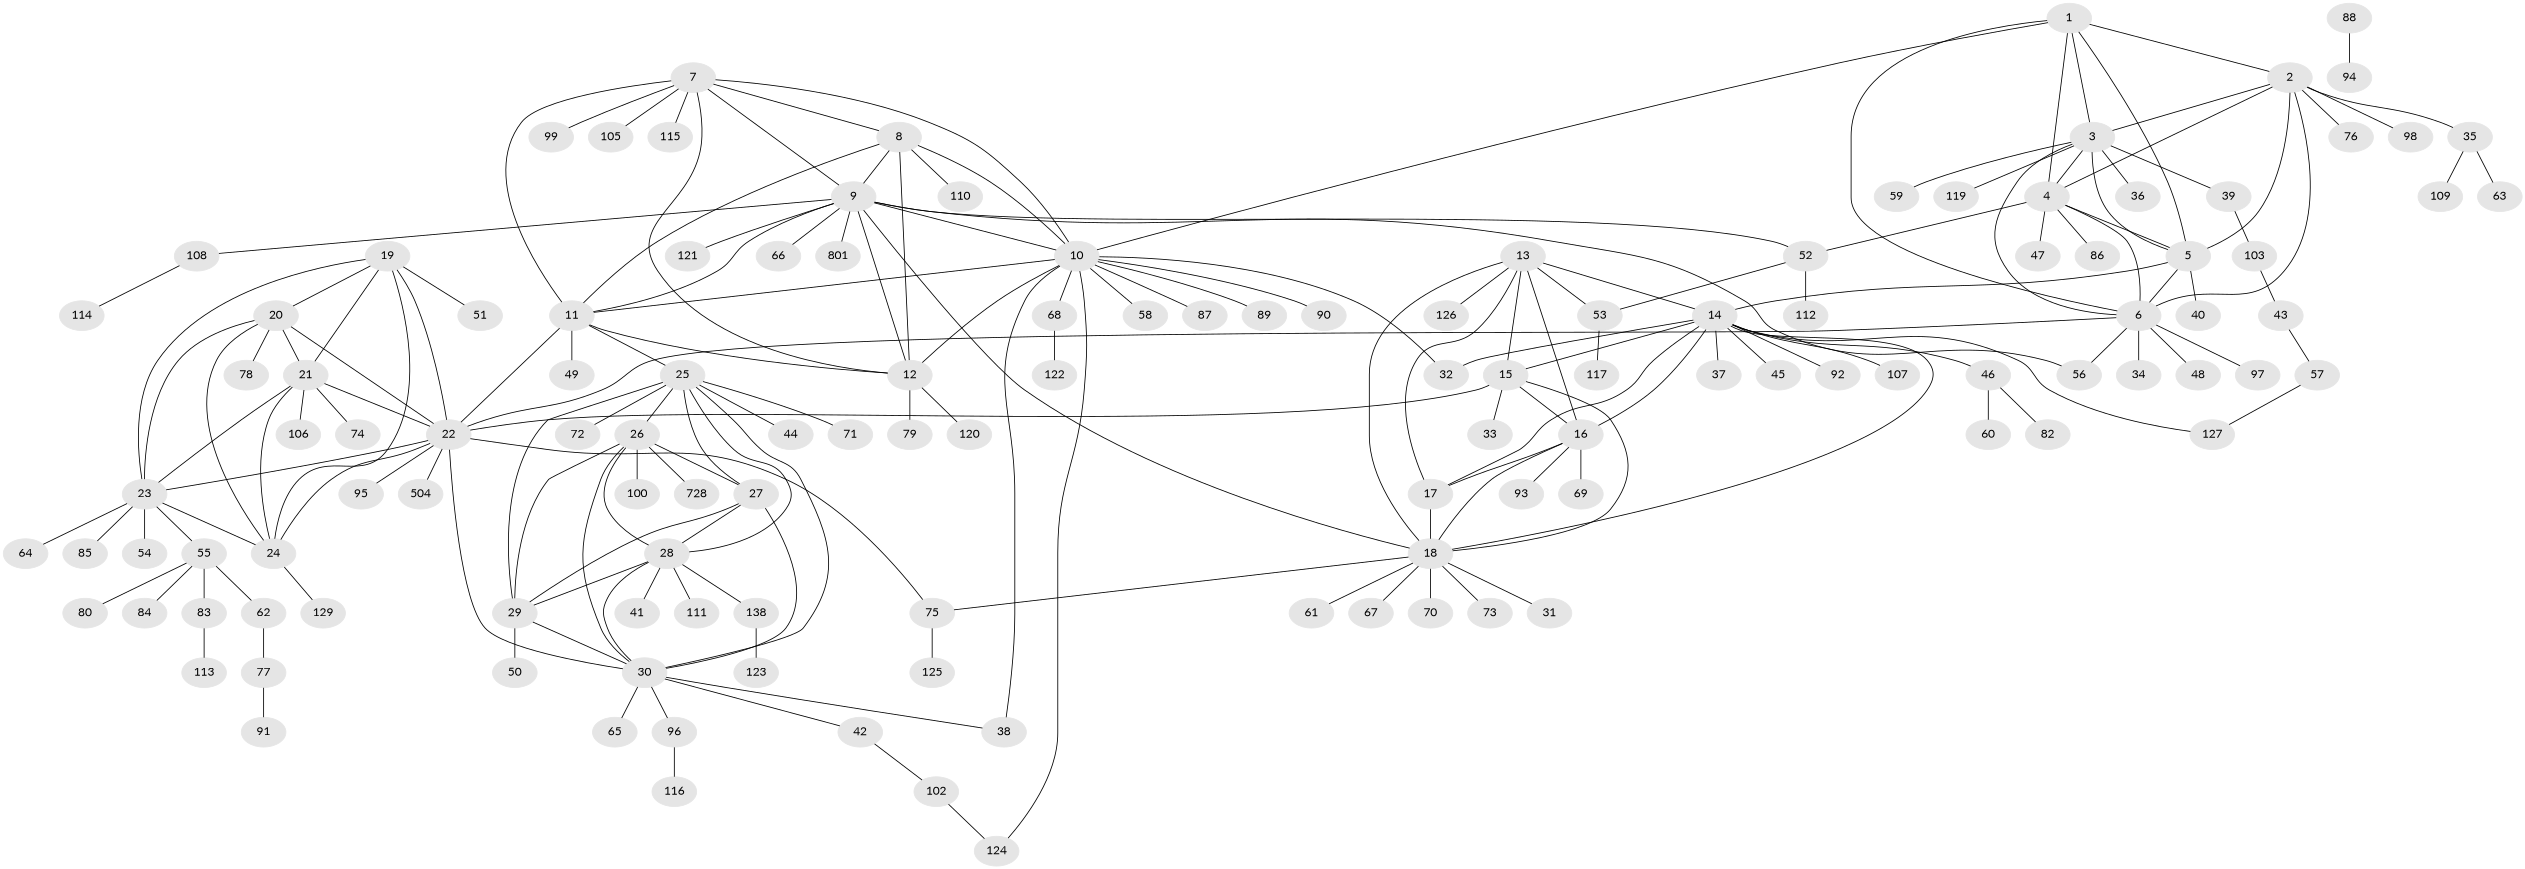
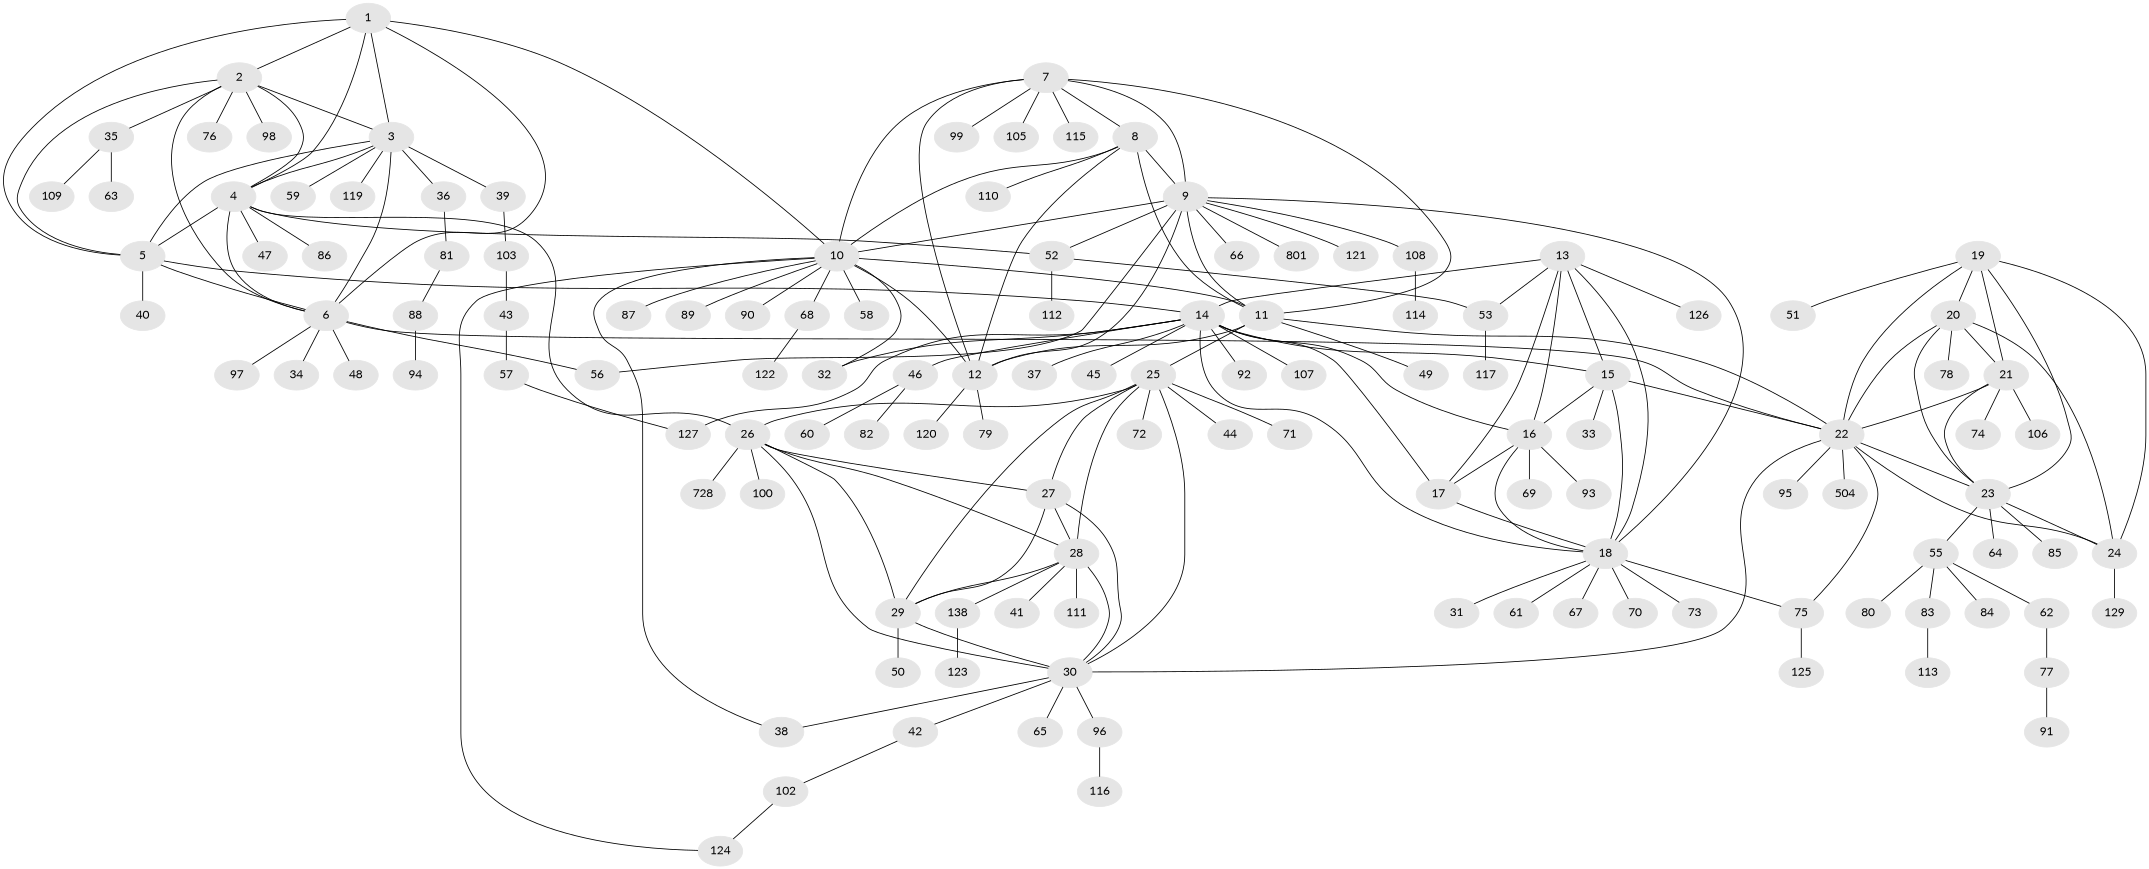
none -> (447, 256)
none -> (549, 257)
(261, 459) -> none
(145, 554) -> none
